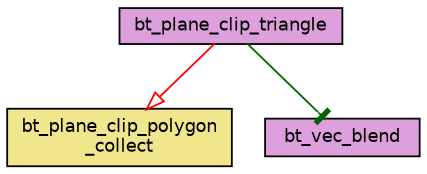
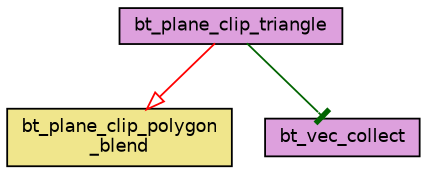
(120, 137) -> (120, 137)
(342, 137) -> (342, 137)
